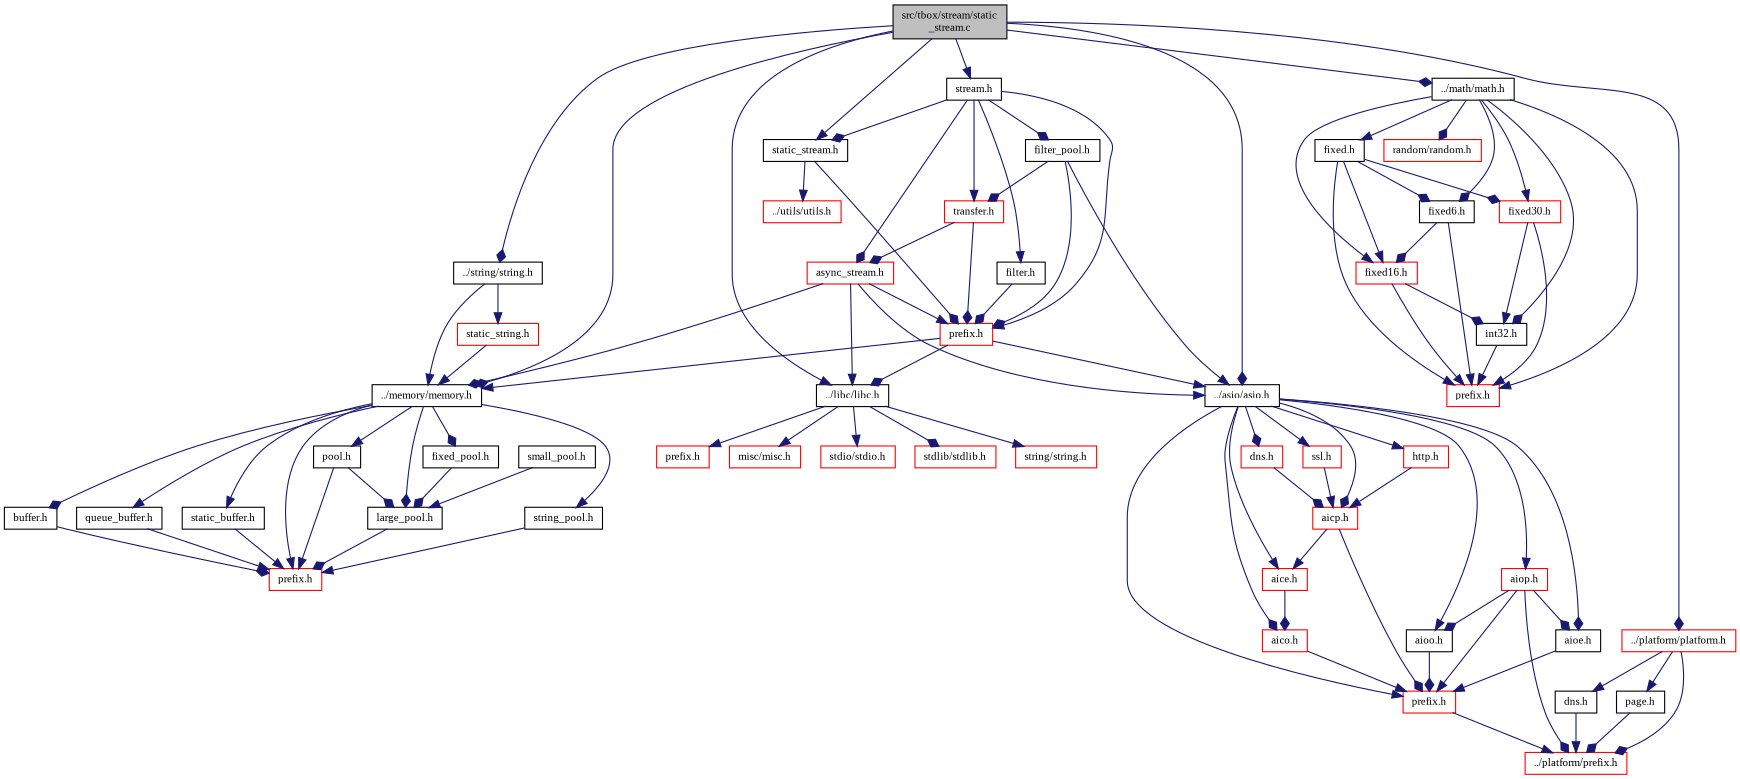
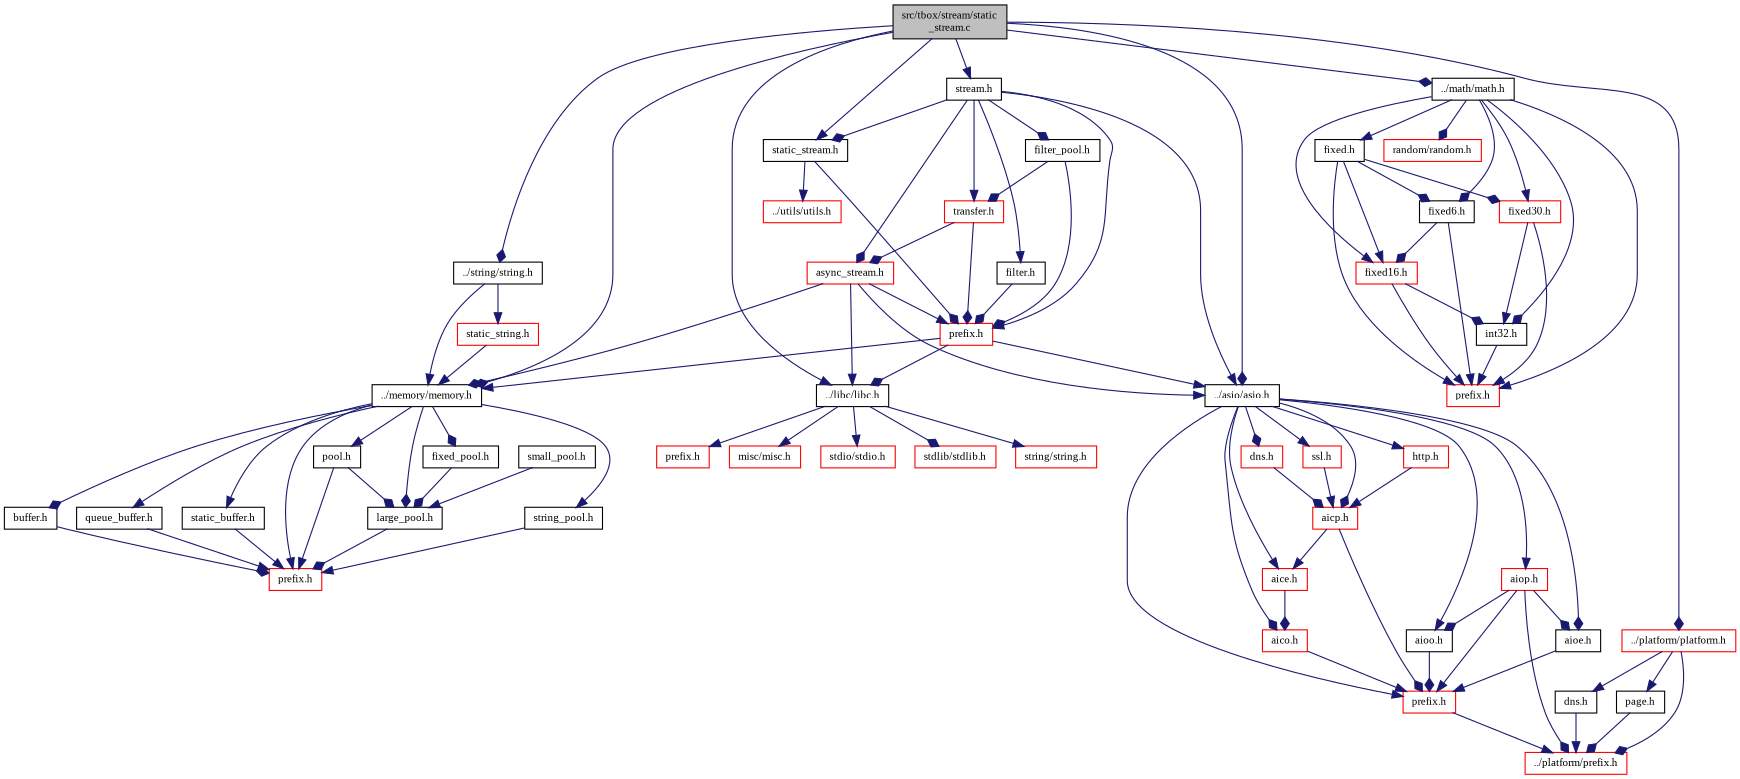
(1134, 277) -> (1189, 172)
